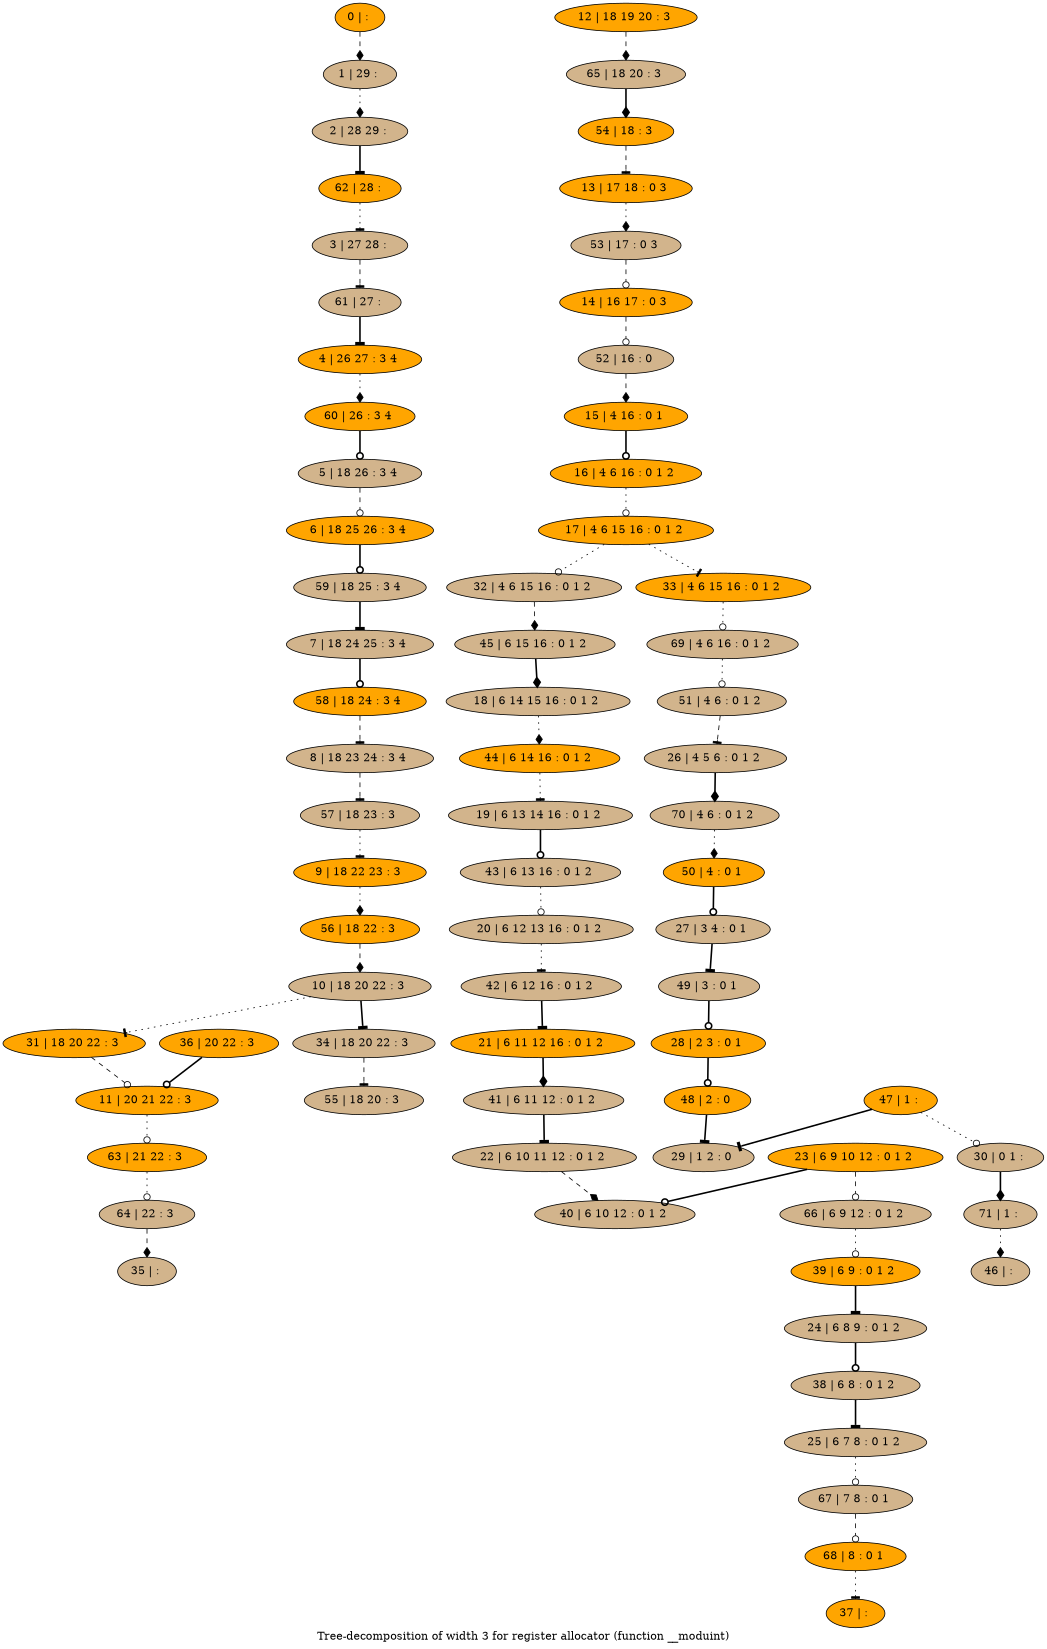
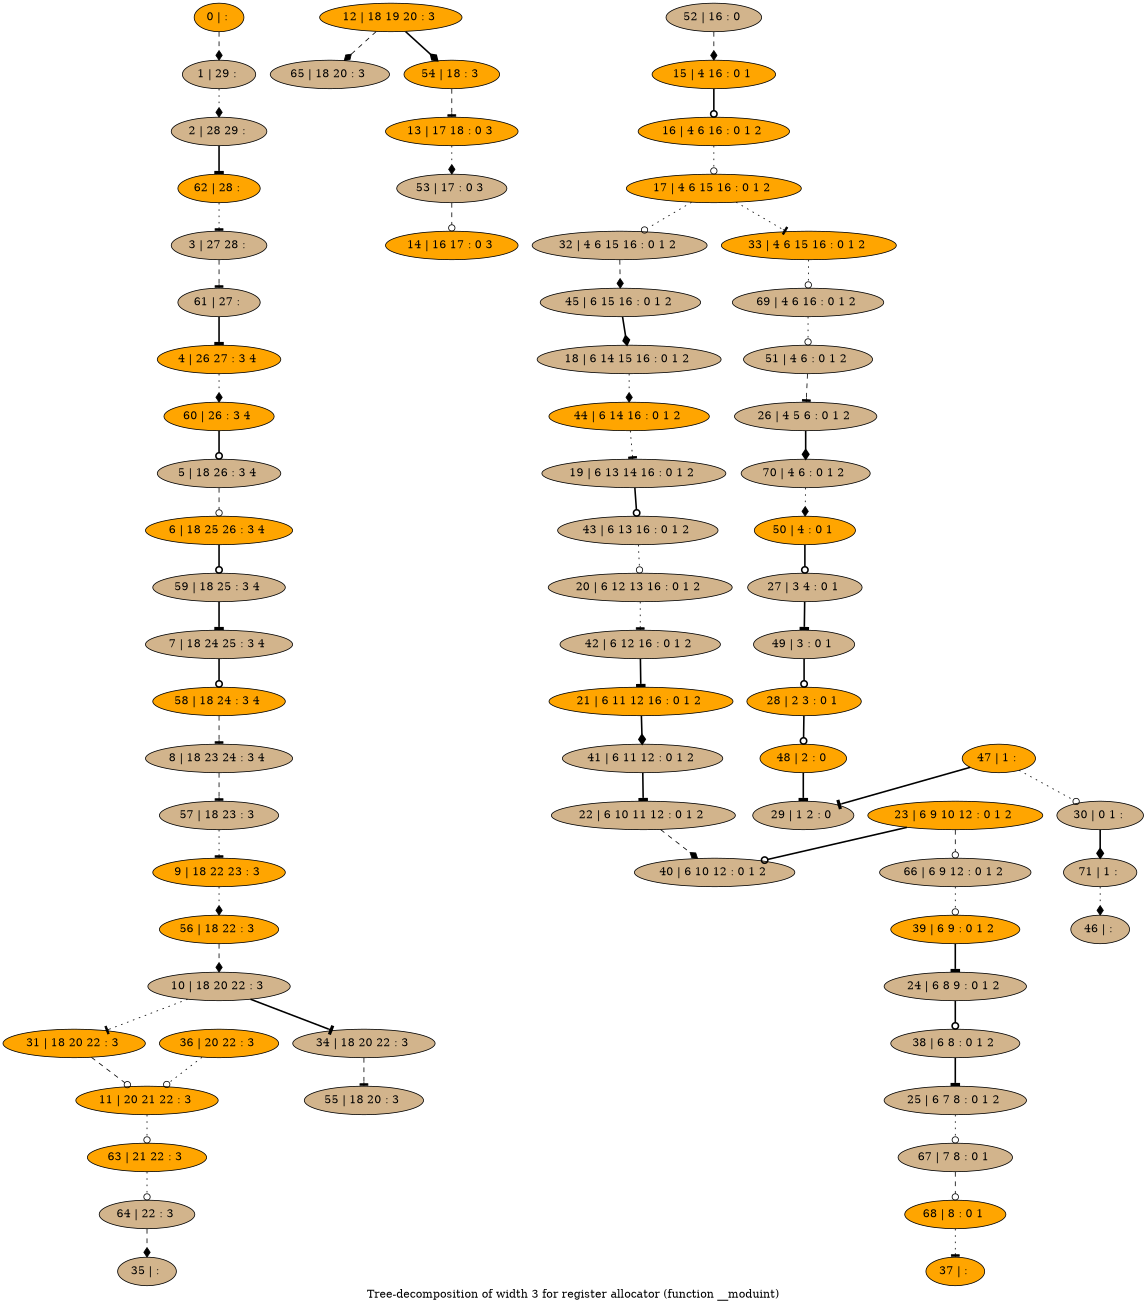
(626, 98) -> (418, 43)
(626, 328) -> none
(186, 1070) -> (186, 1070)
